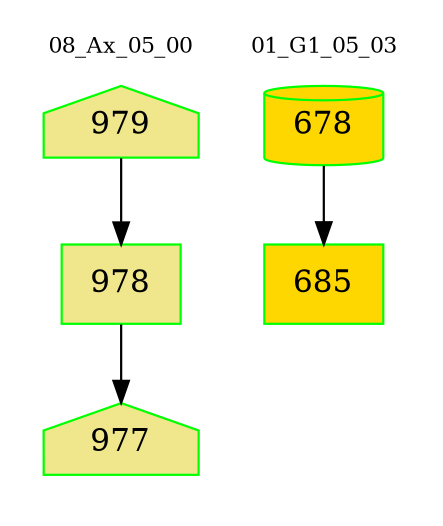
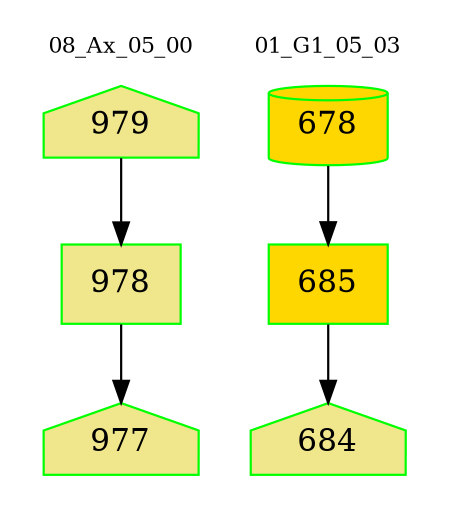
none -> (328, 443)
